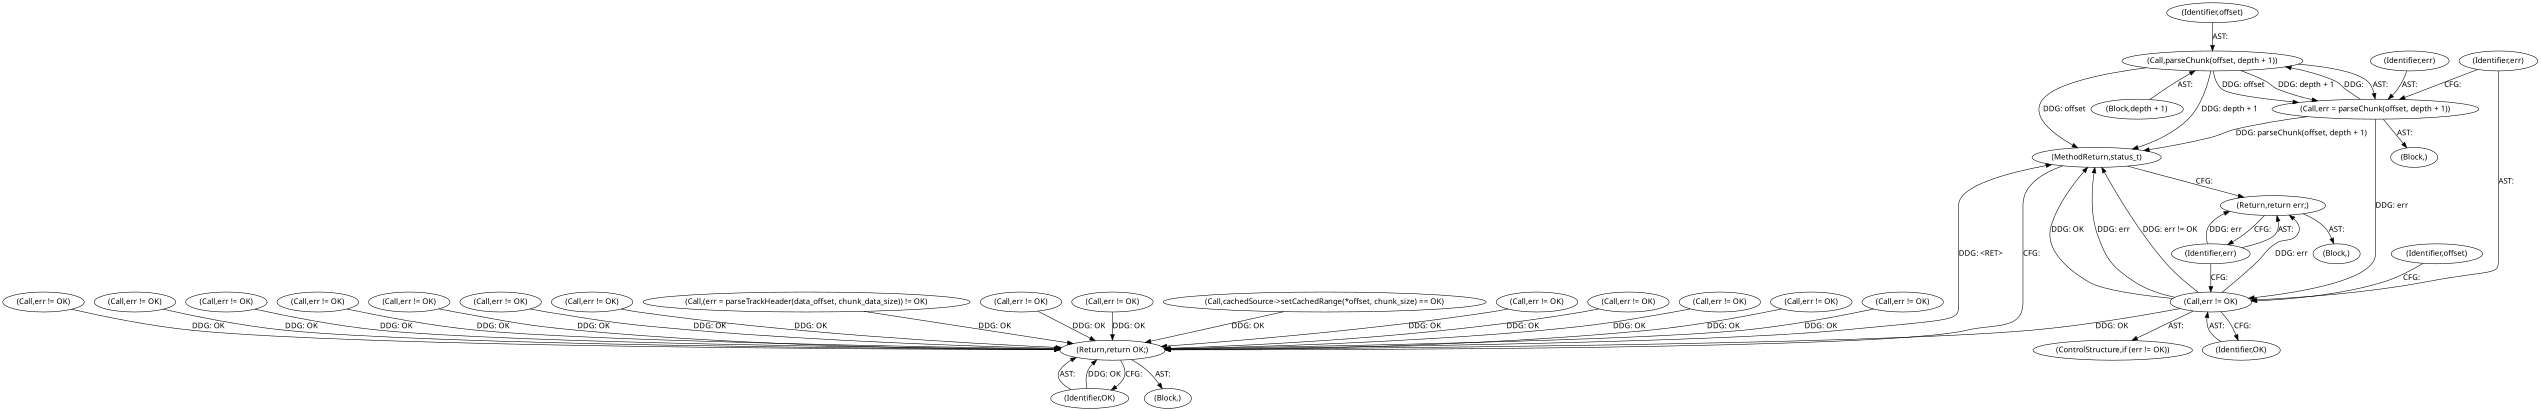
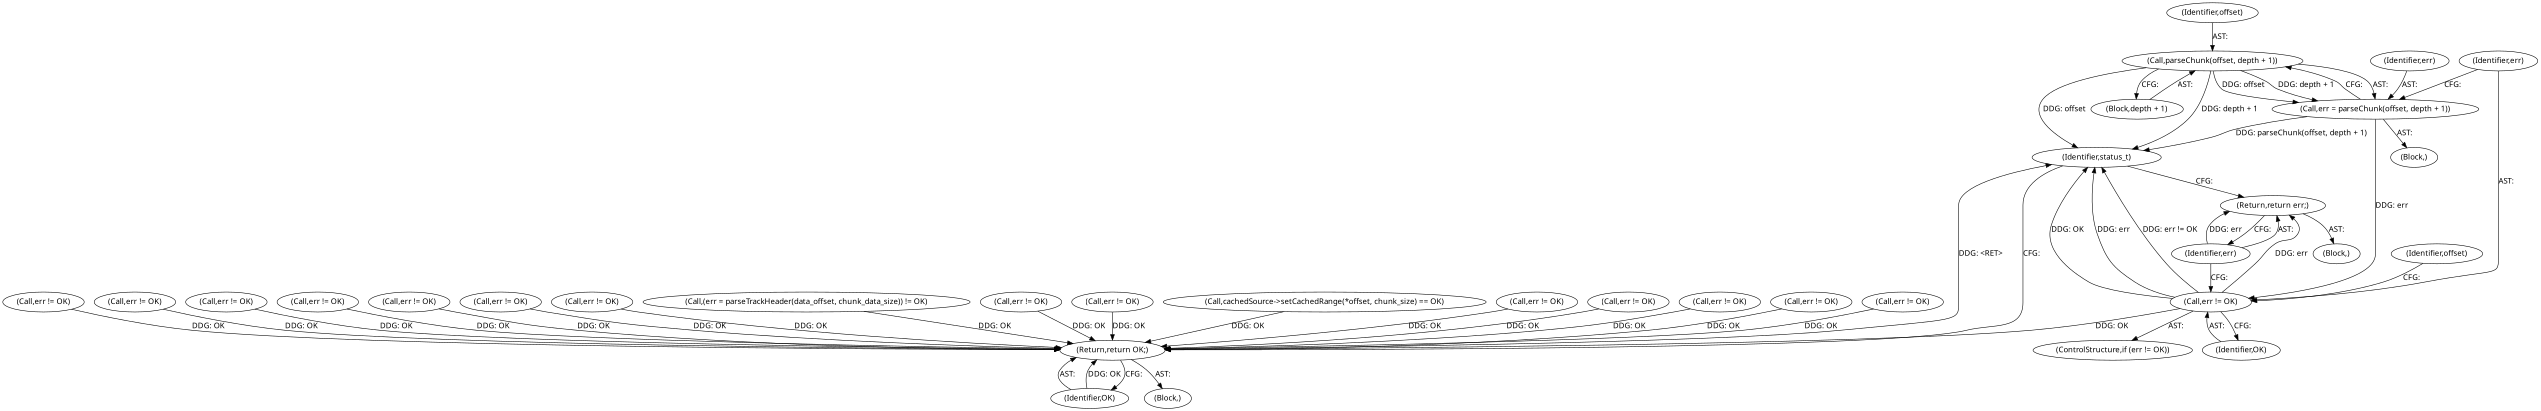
none -> (2144, 78)
(2355, 85) -> (2355, 85)
(2097, 157) -> (2097, 157)
